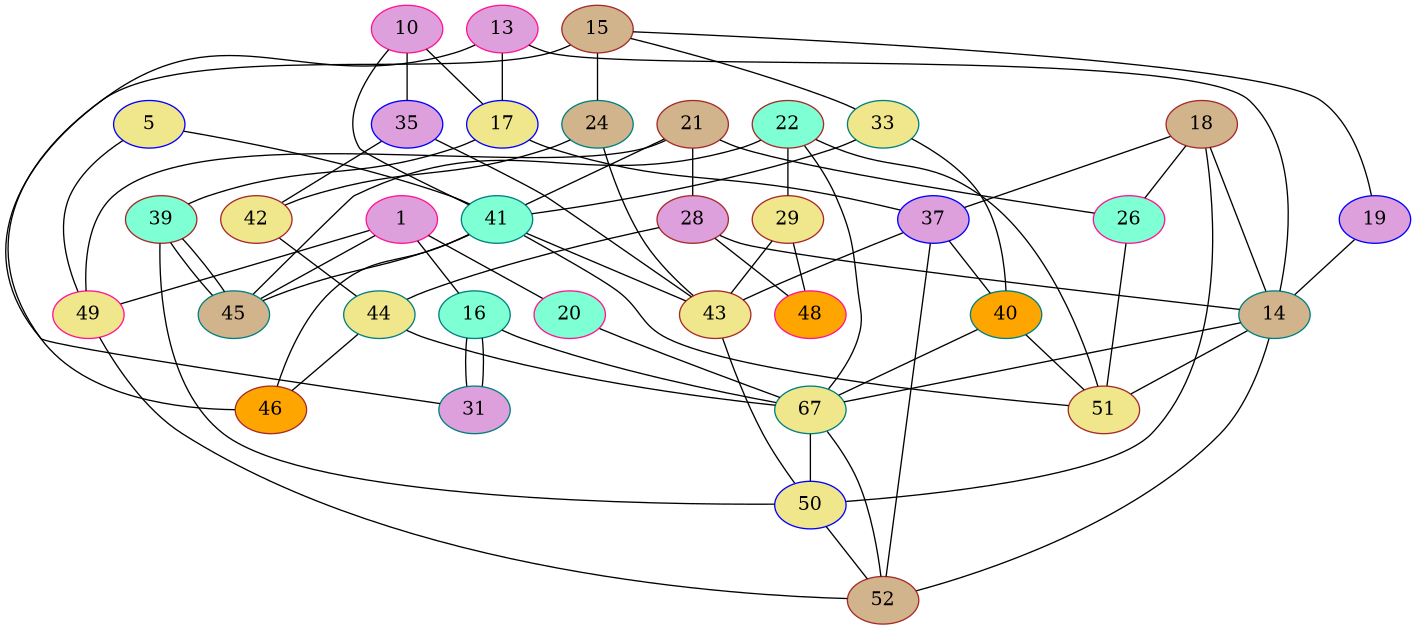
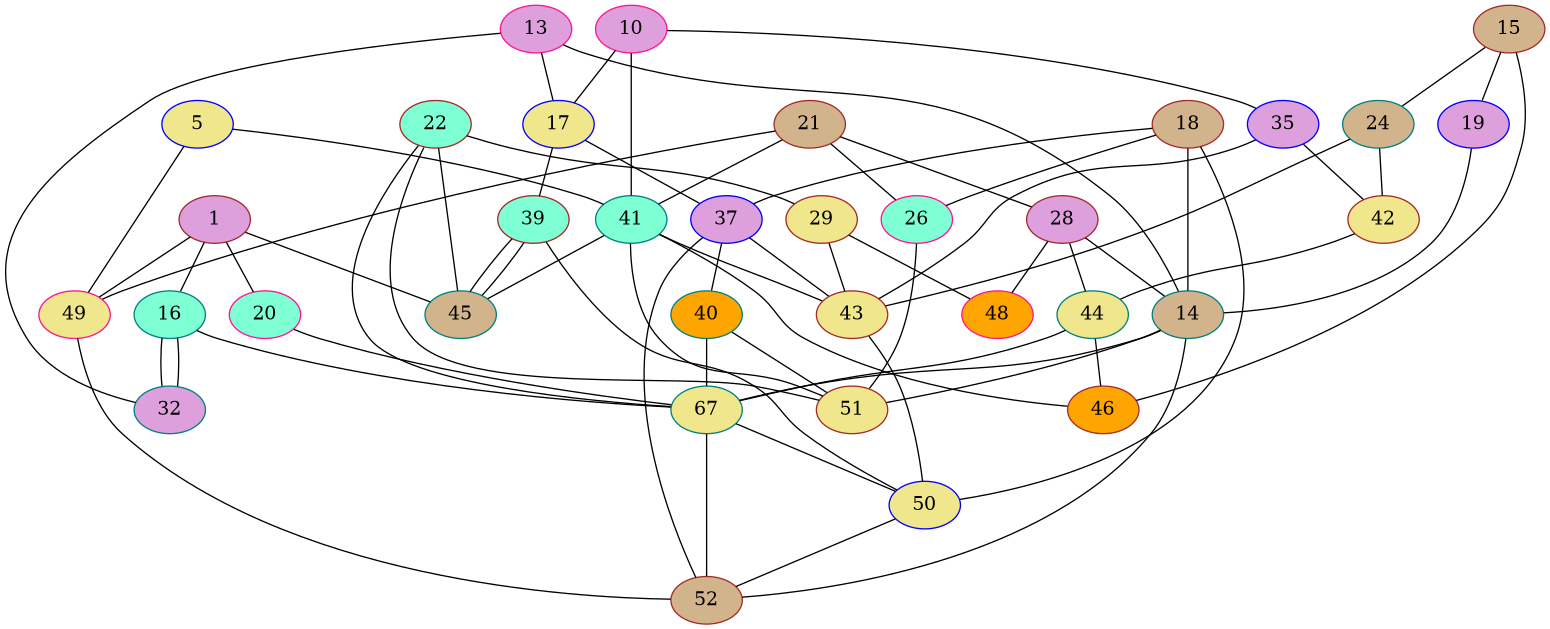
(883, 124) -> none
(402, 219) -> (215, 219)
(475, 410) -> (170, 410)
